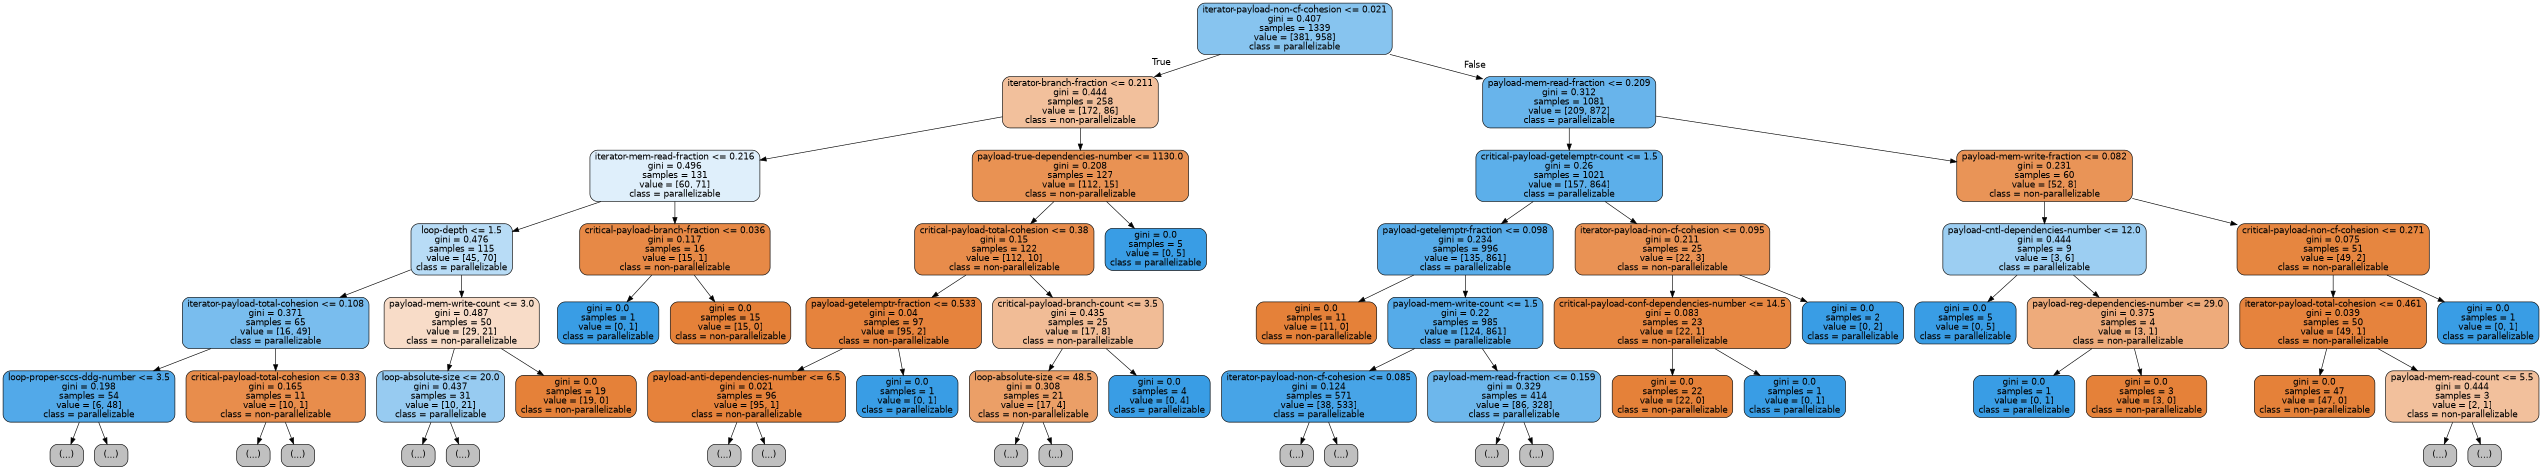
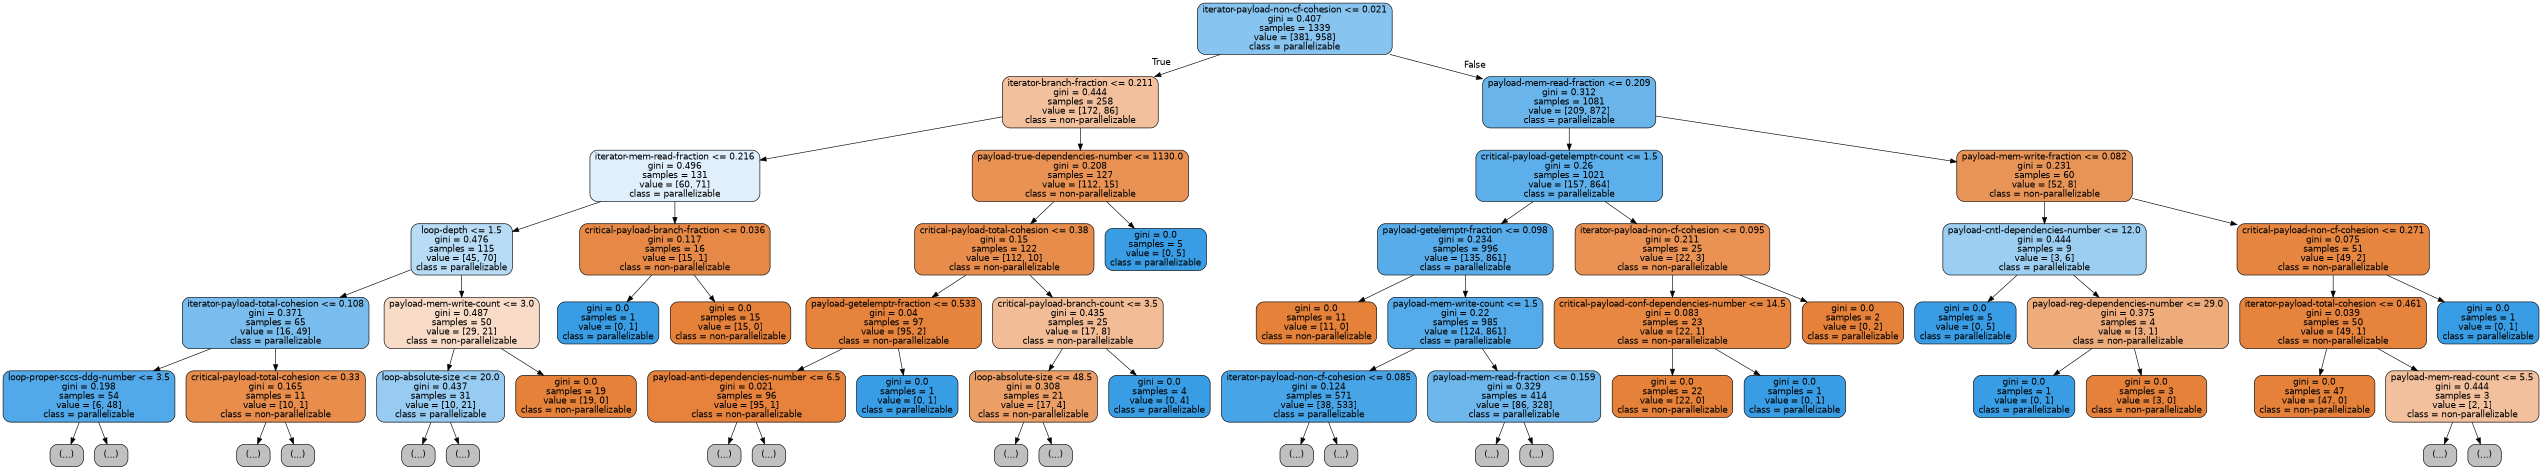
(1853, 323) -> (1853, 323)
